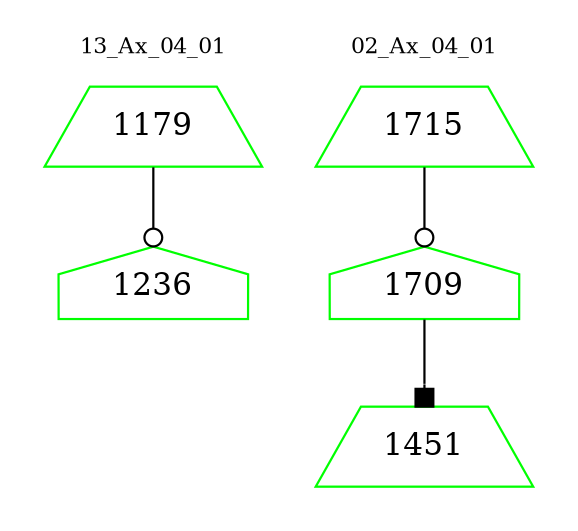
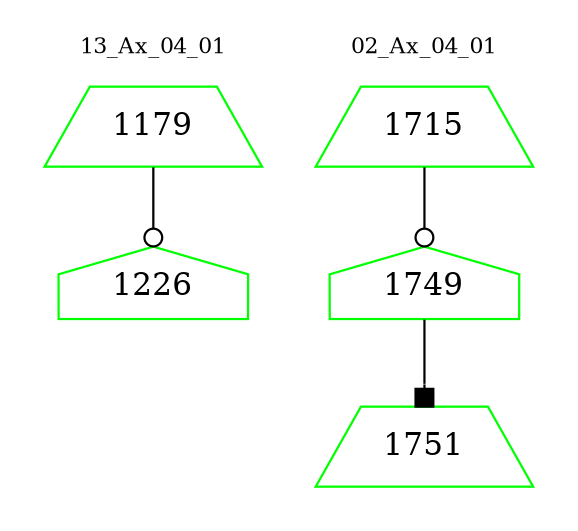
(153, 287) -> (153, 287)
(424, 287) -> (424, 287)
(424, 447) -> (424, 447)
